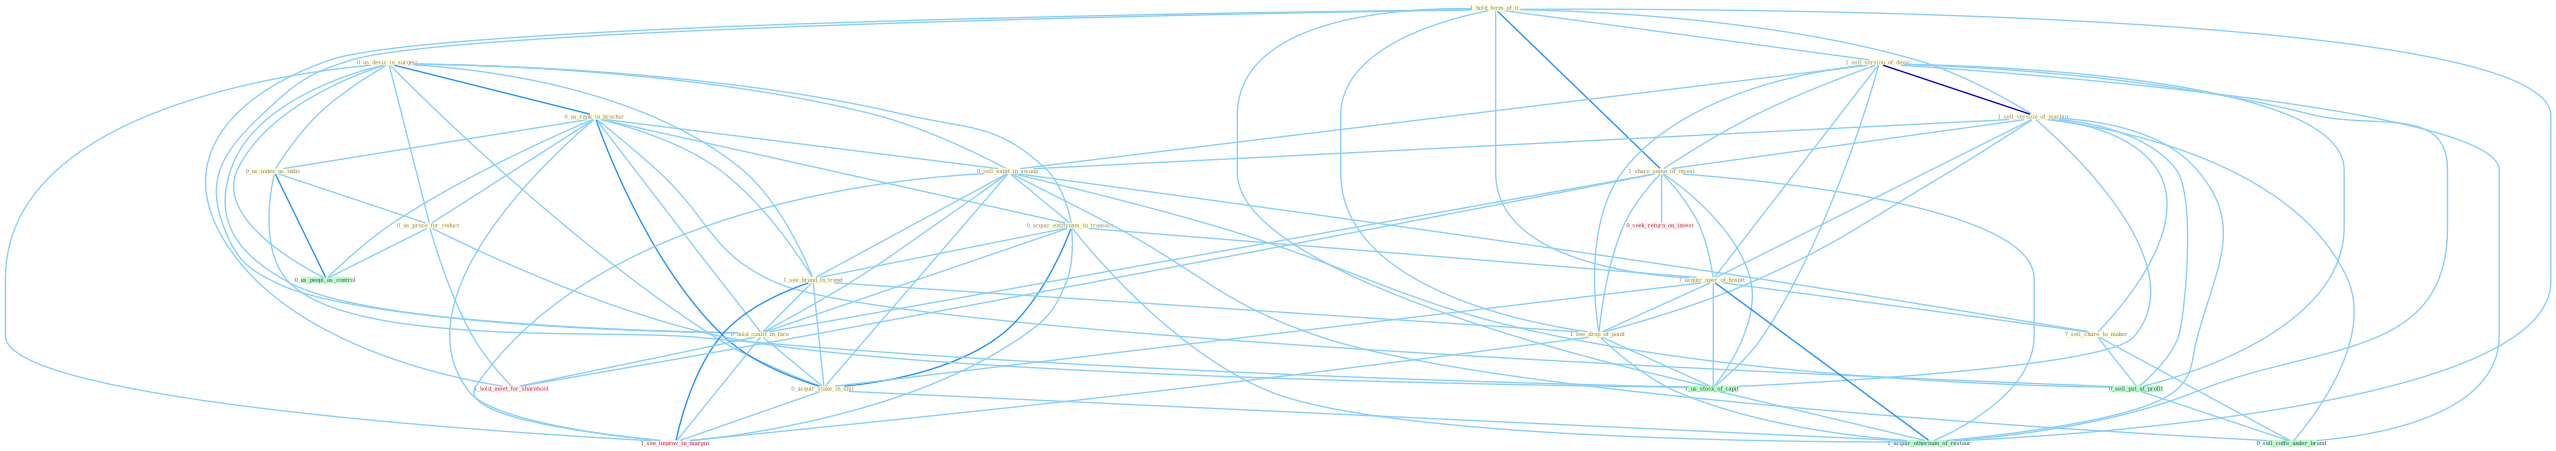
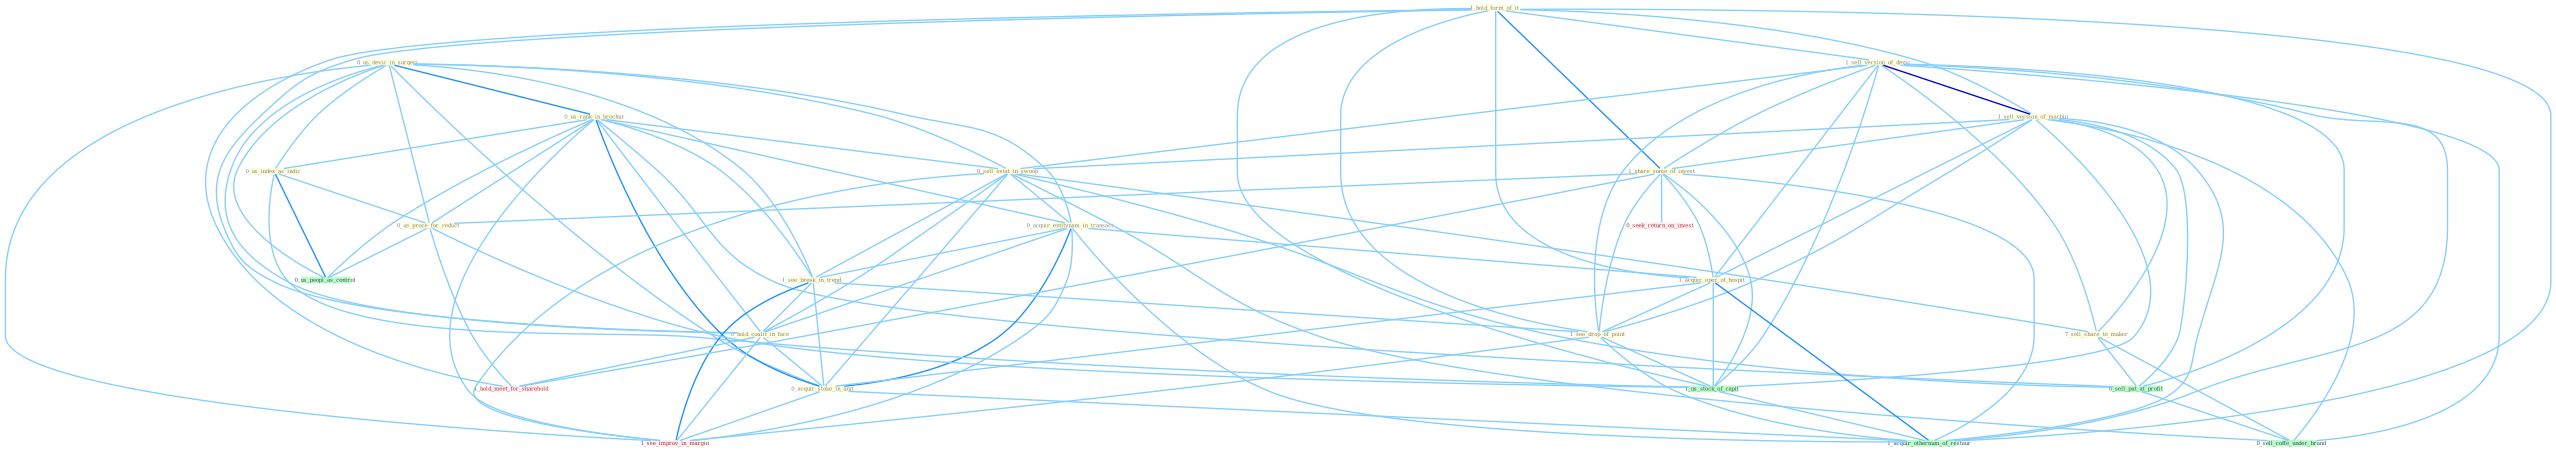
(813, 280) -> (813, 280)
(1057, 280) -> (1016, 200)
(1905, 307) -> (2016, 178)
